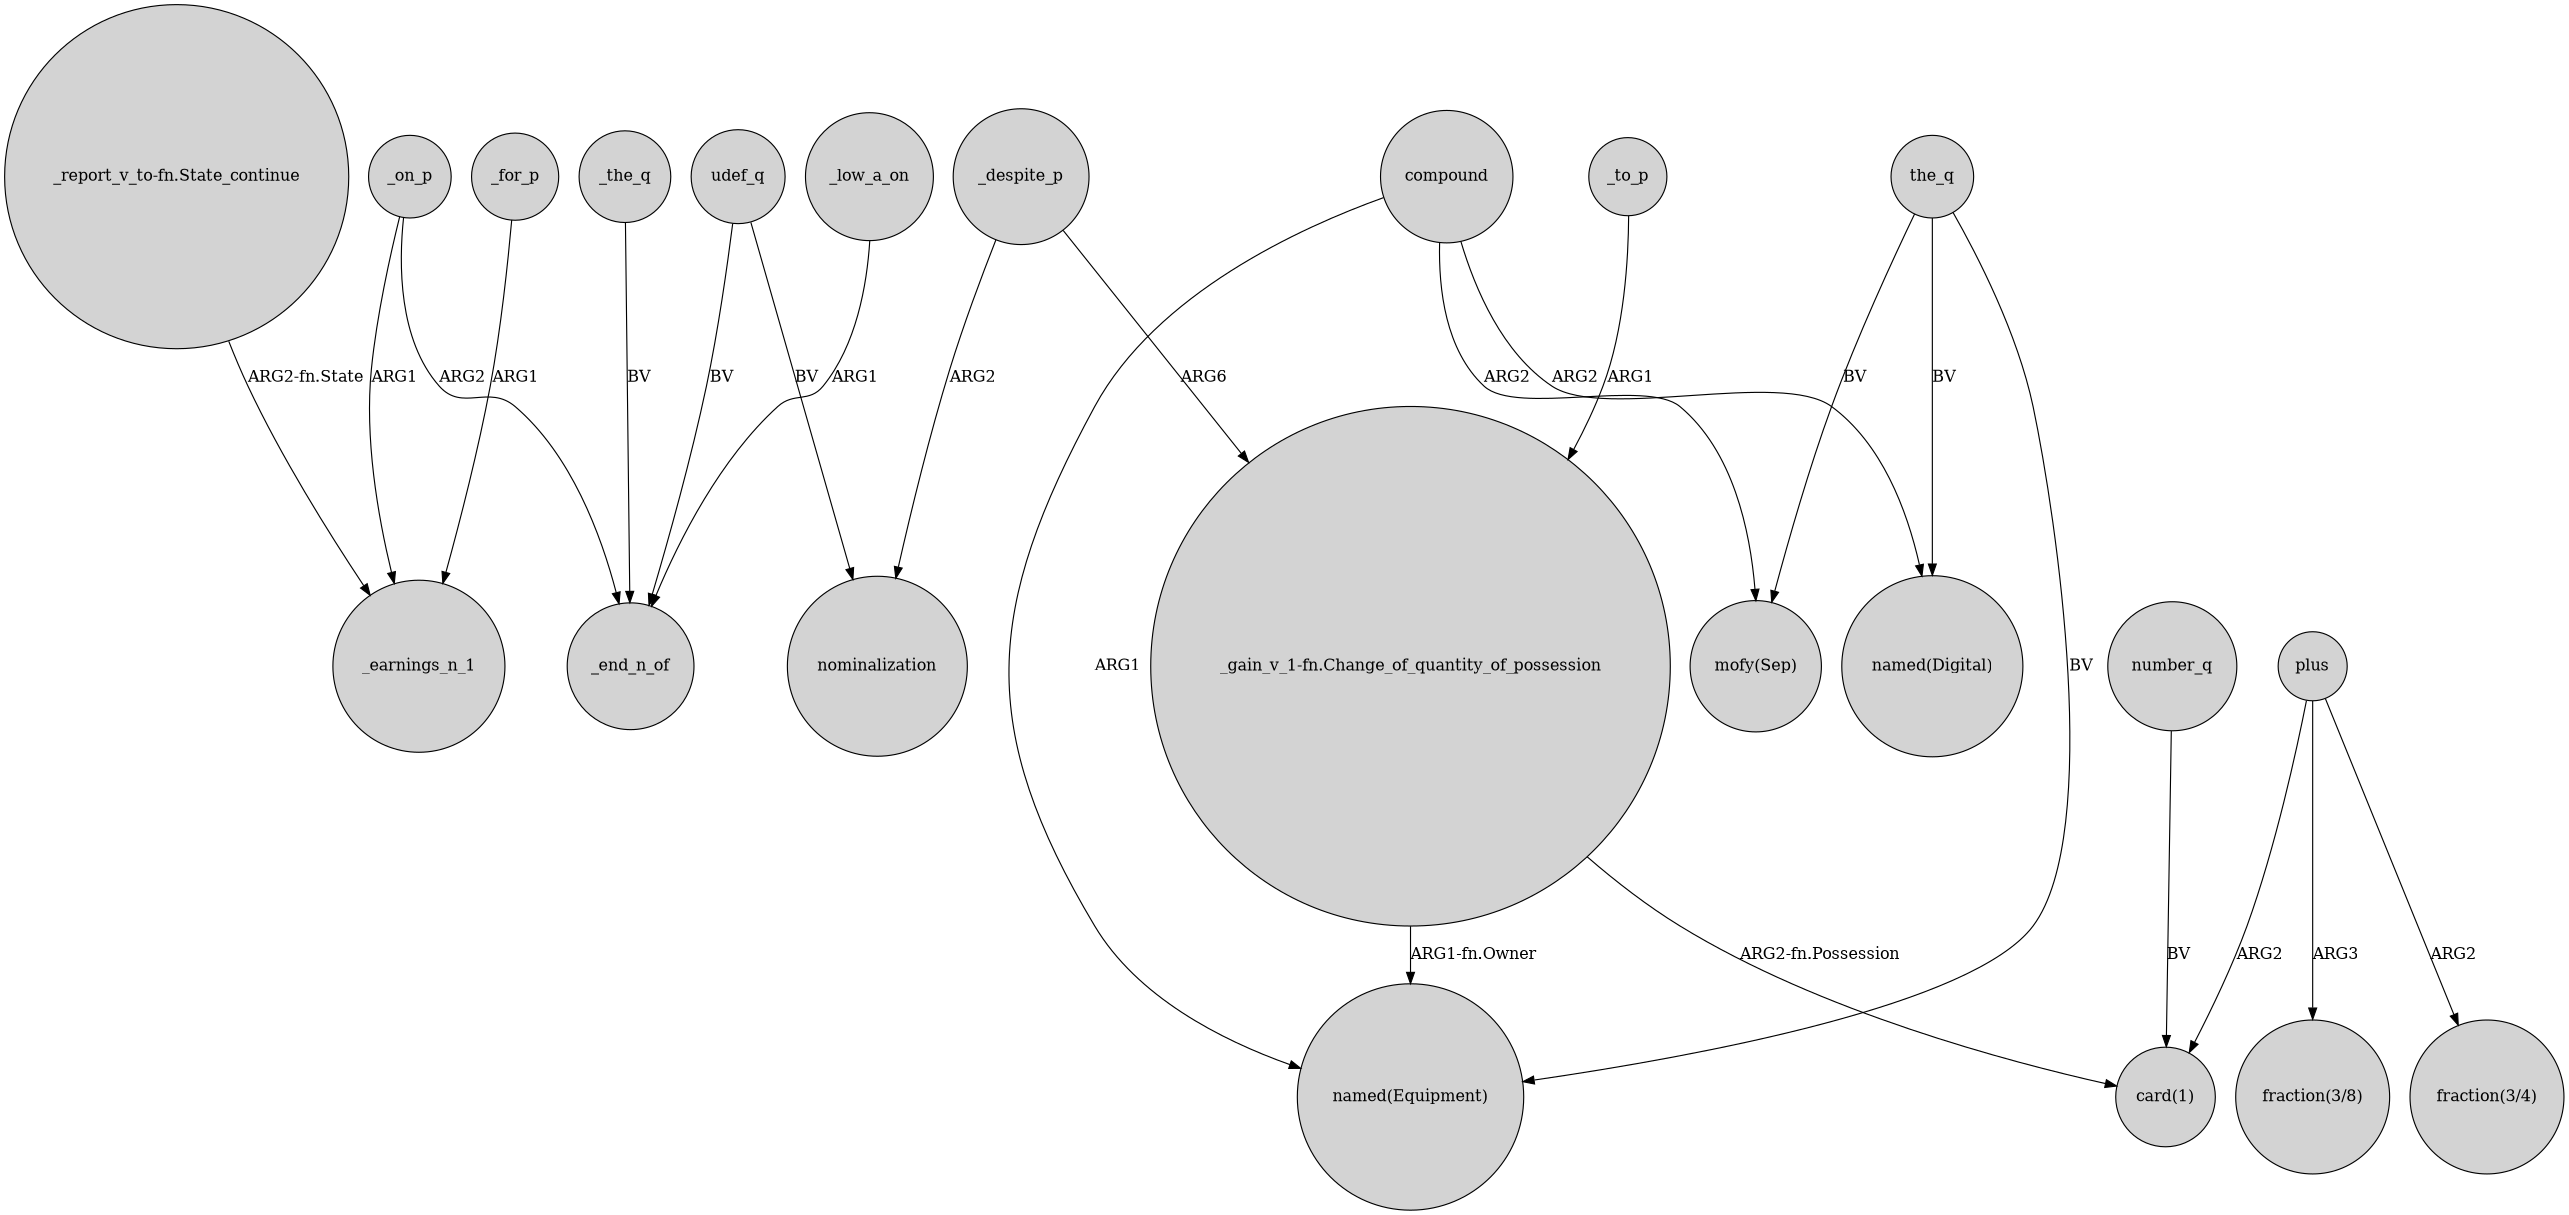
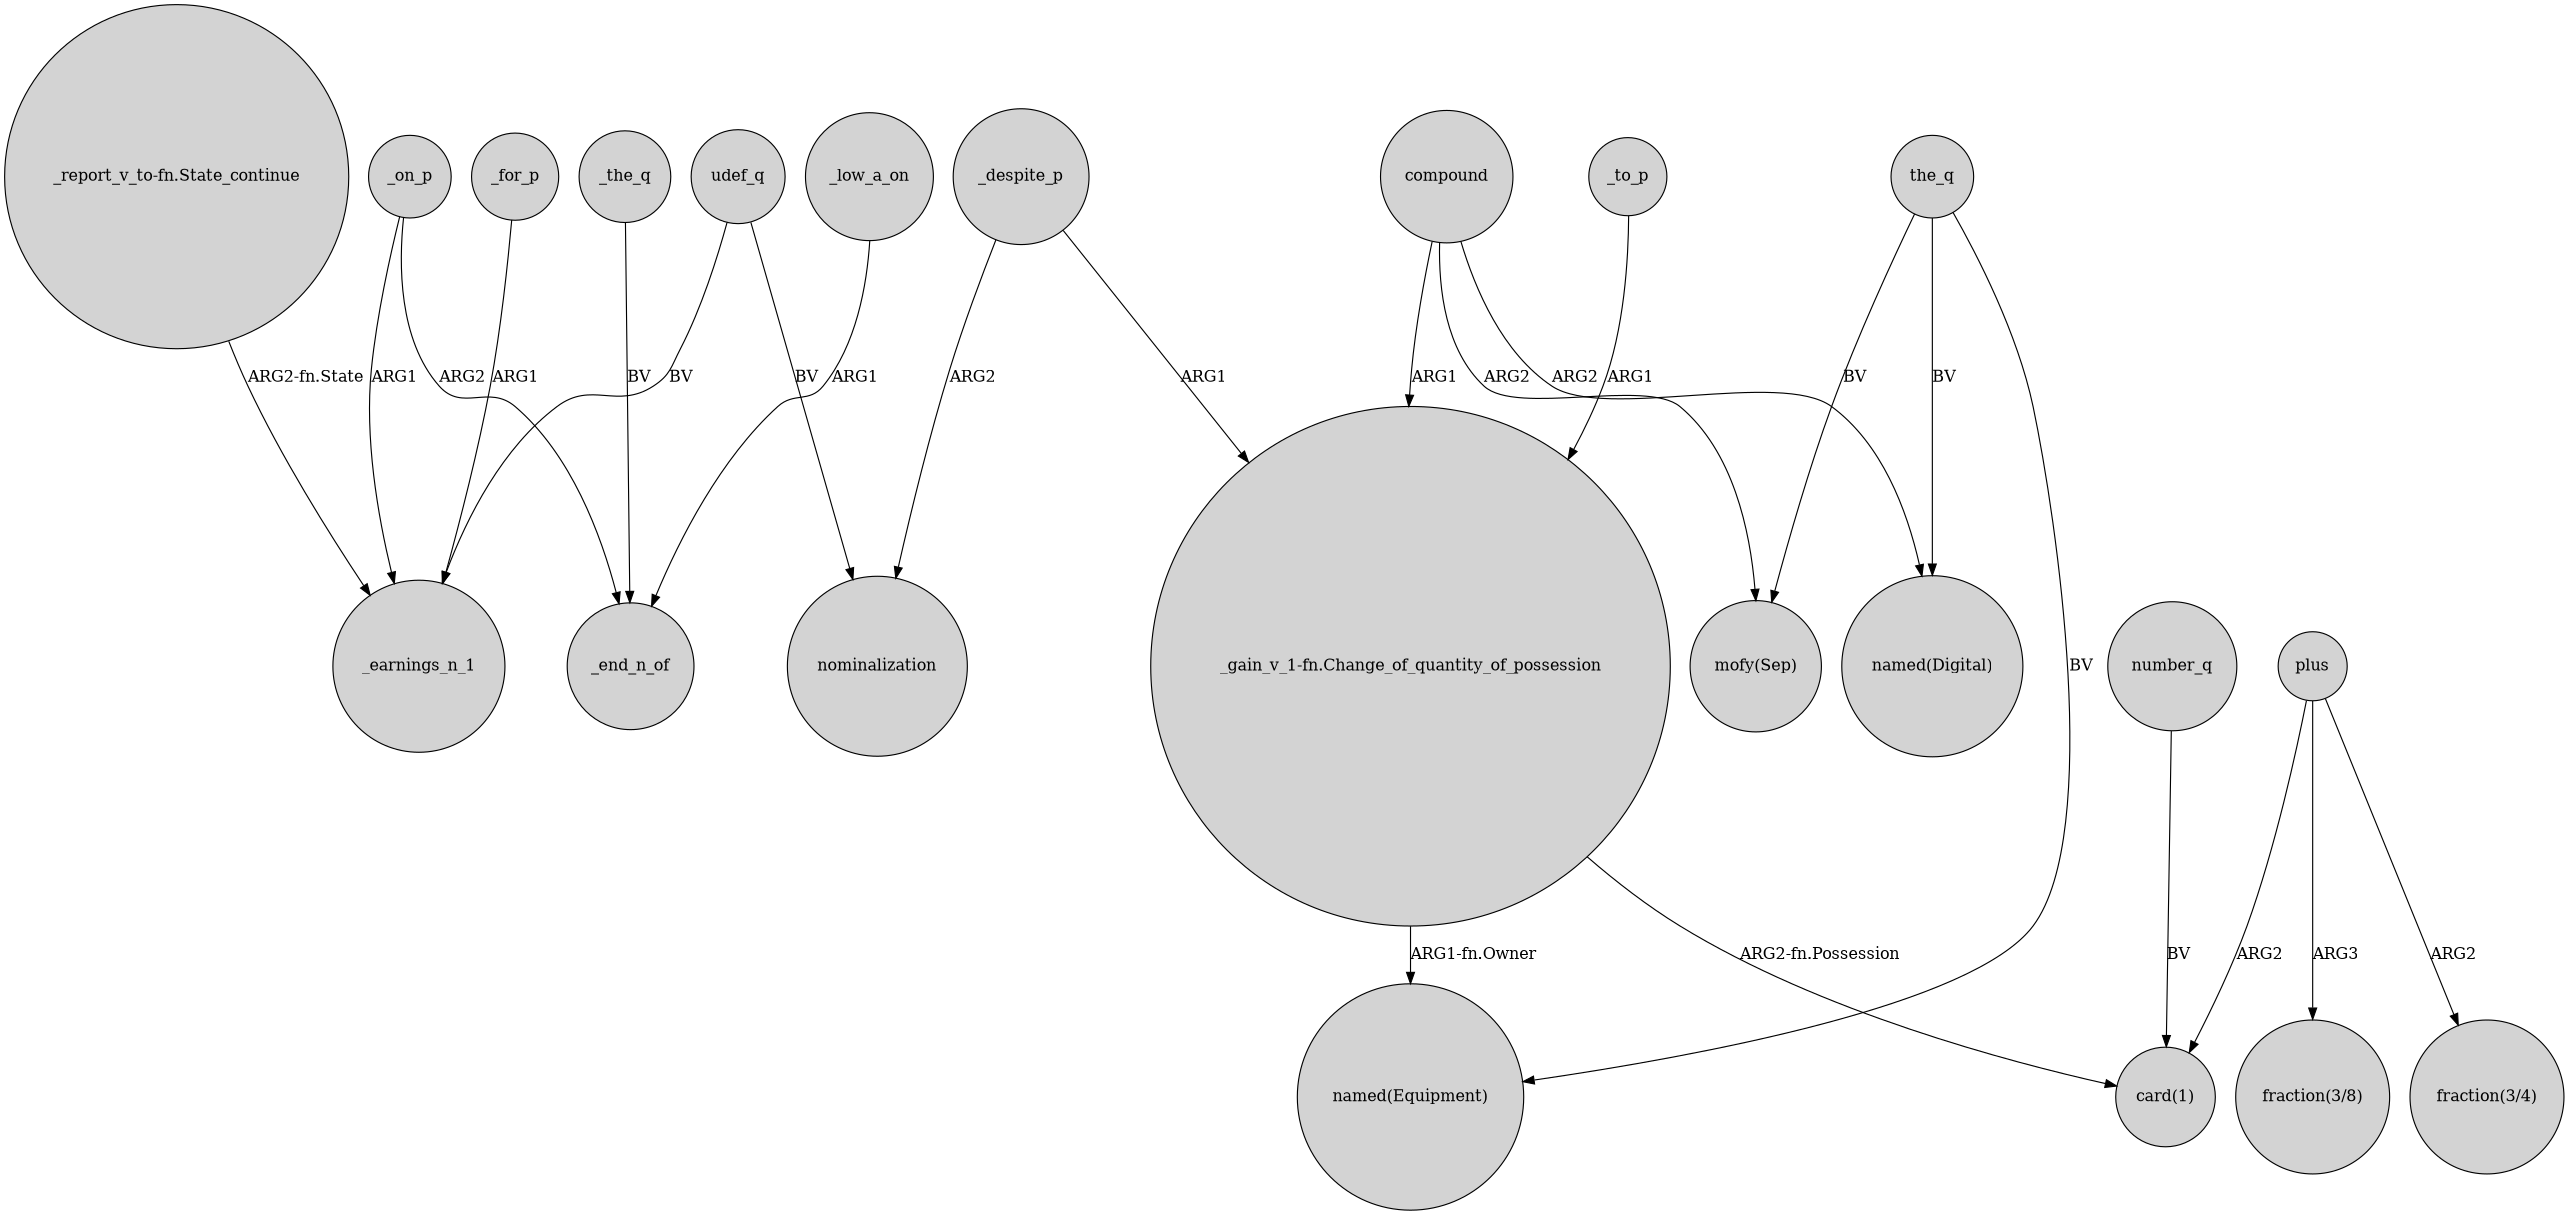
(1204, 378) -> (1204, 378)
(701, 411) -> (595, 395)
(1015, 607) -> (1418, 318)
